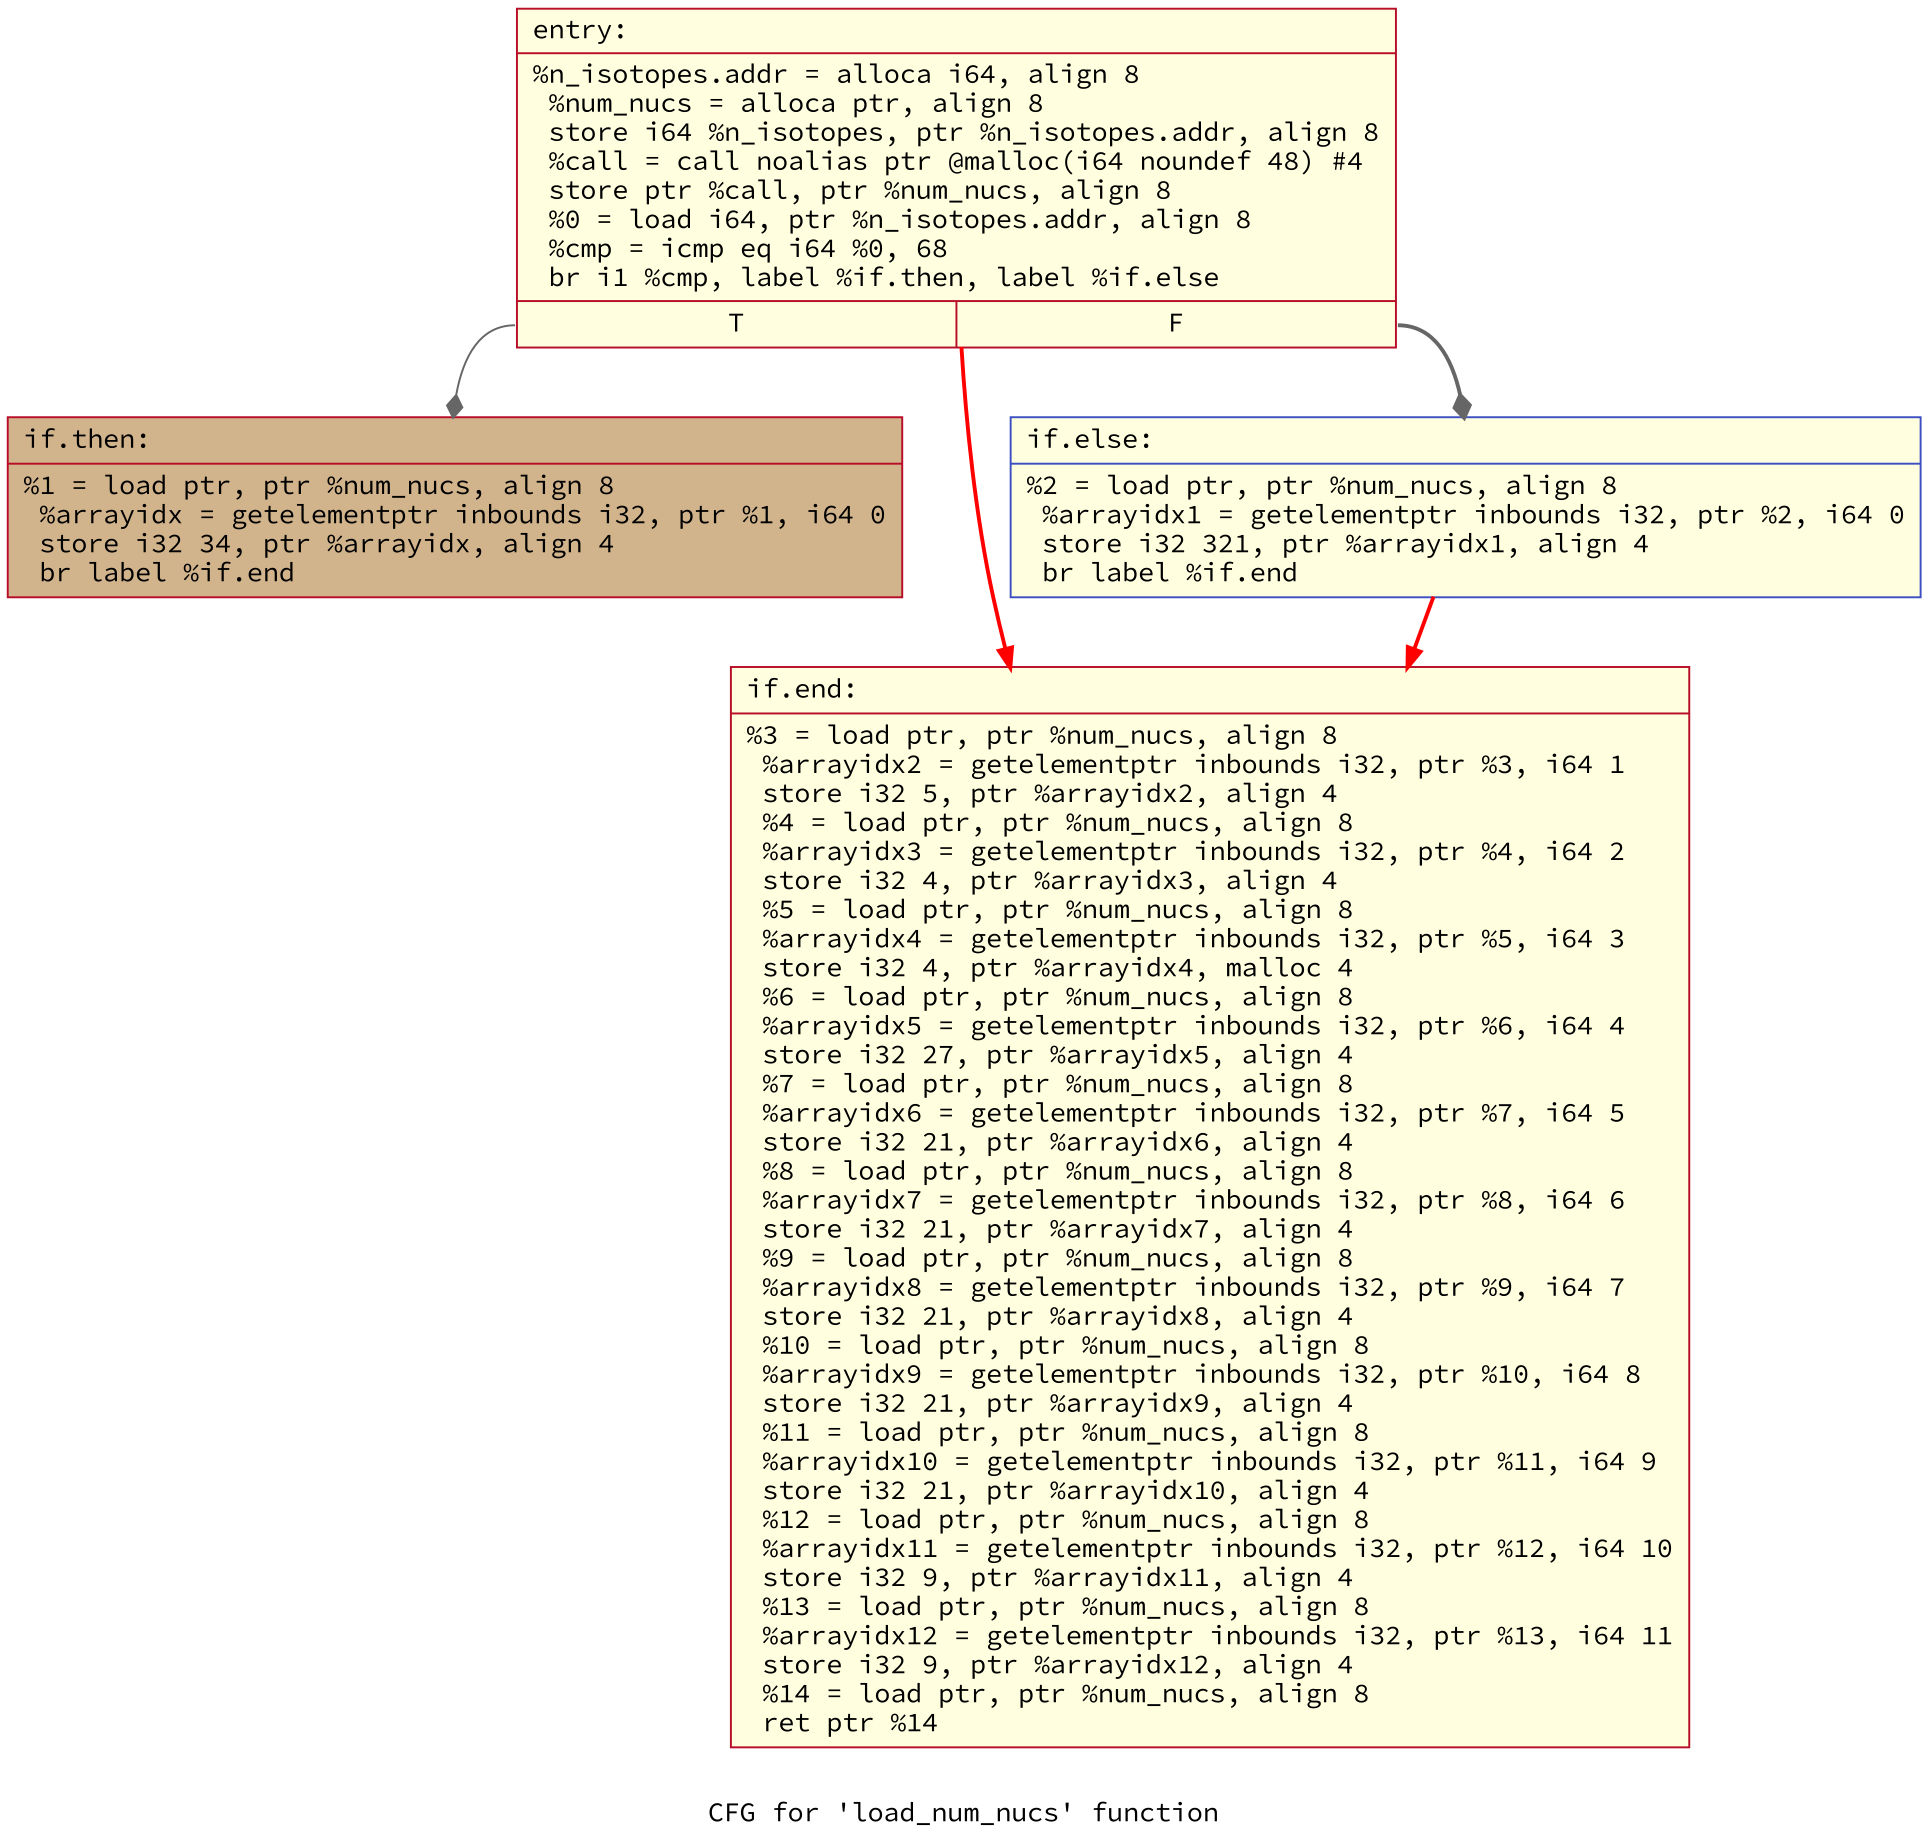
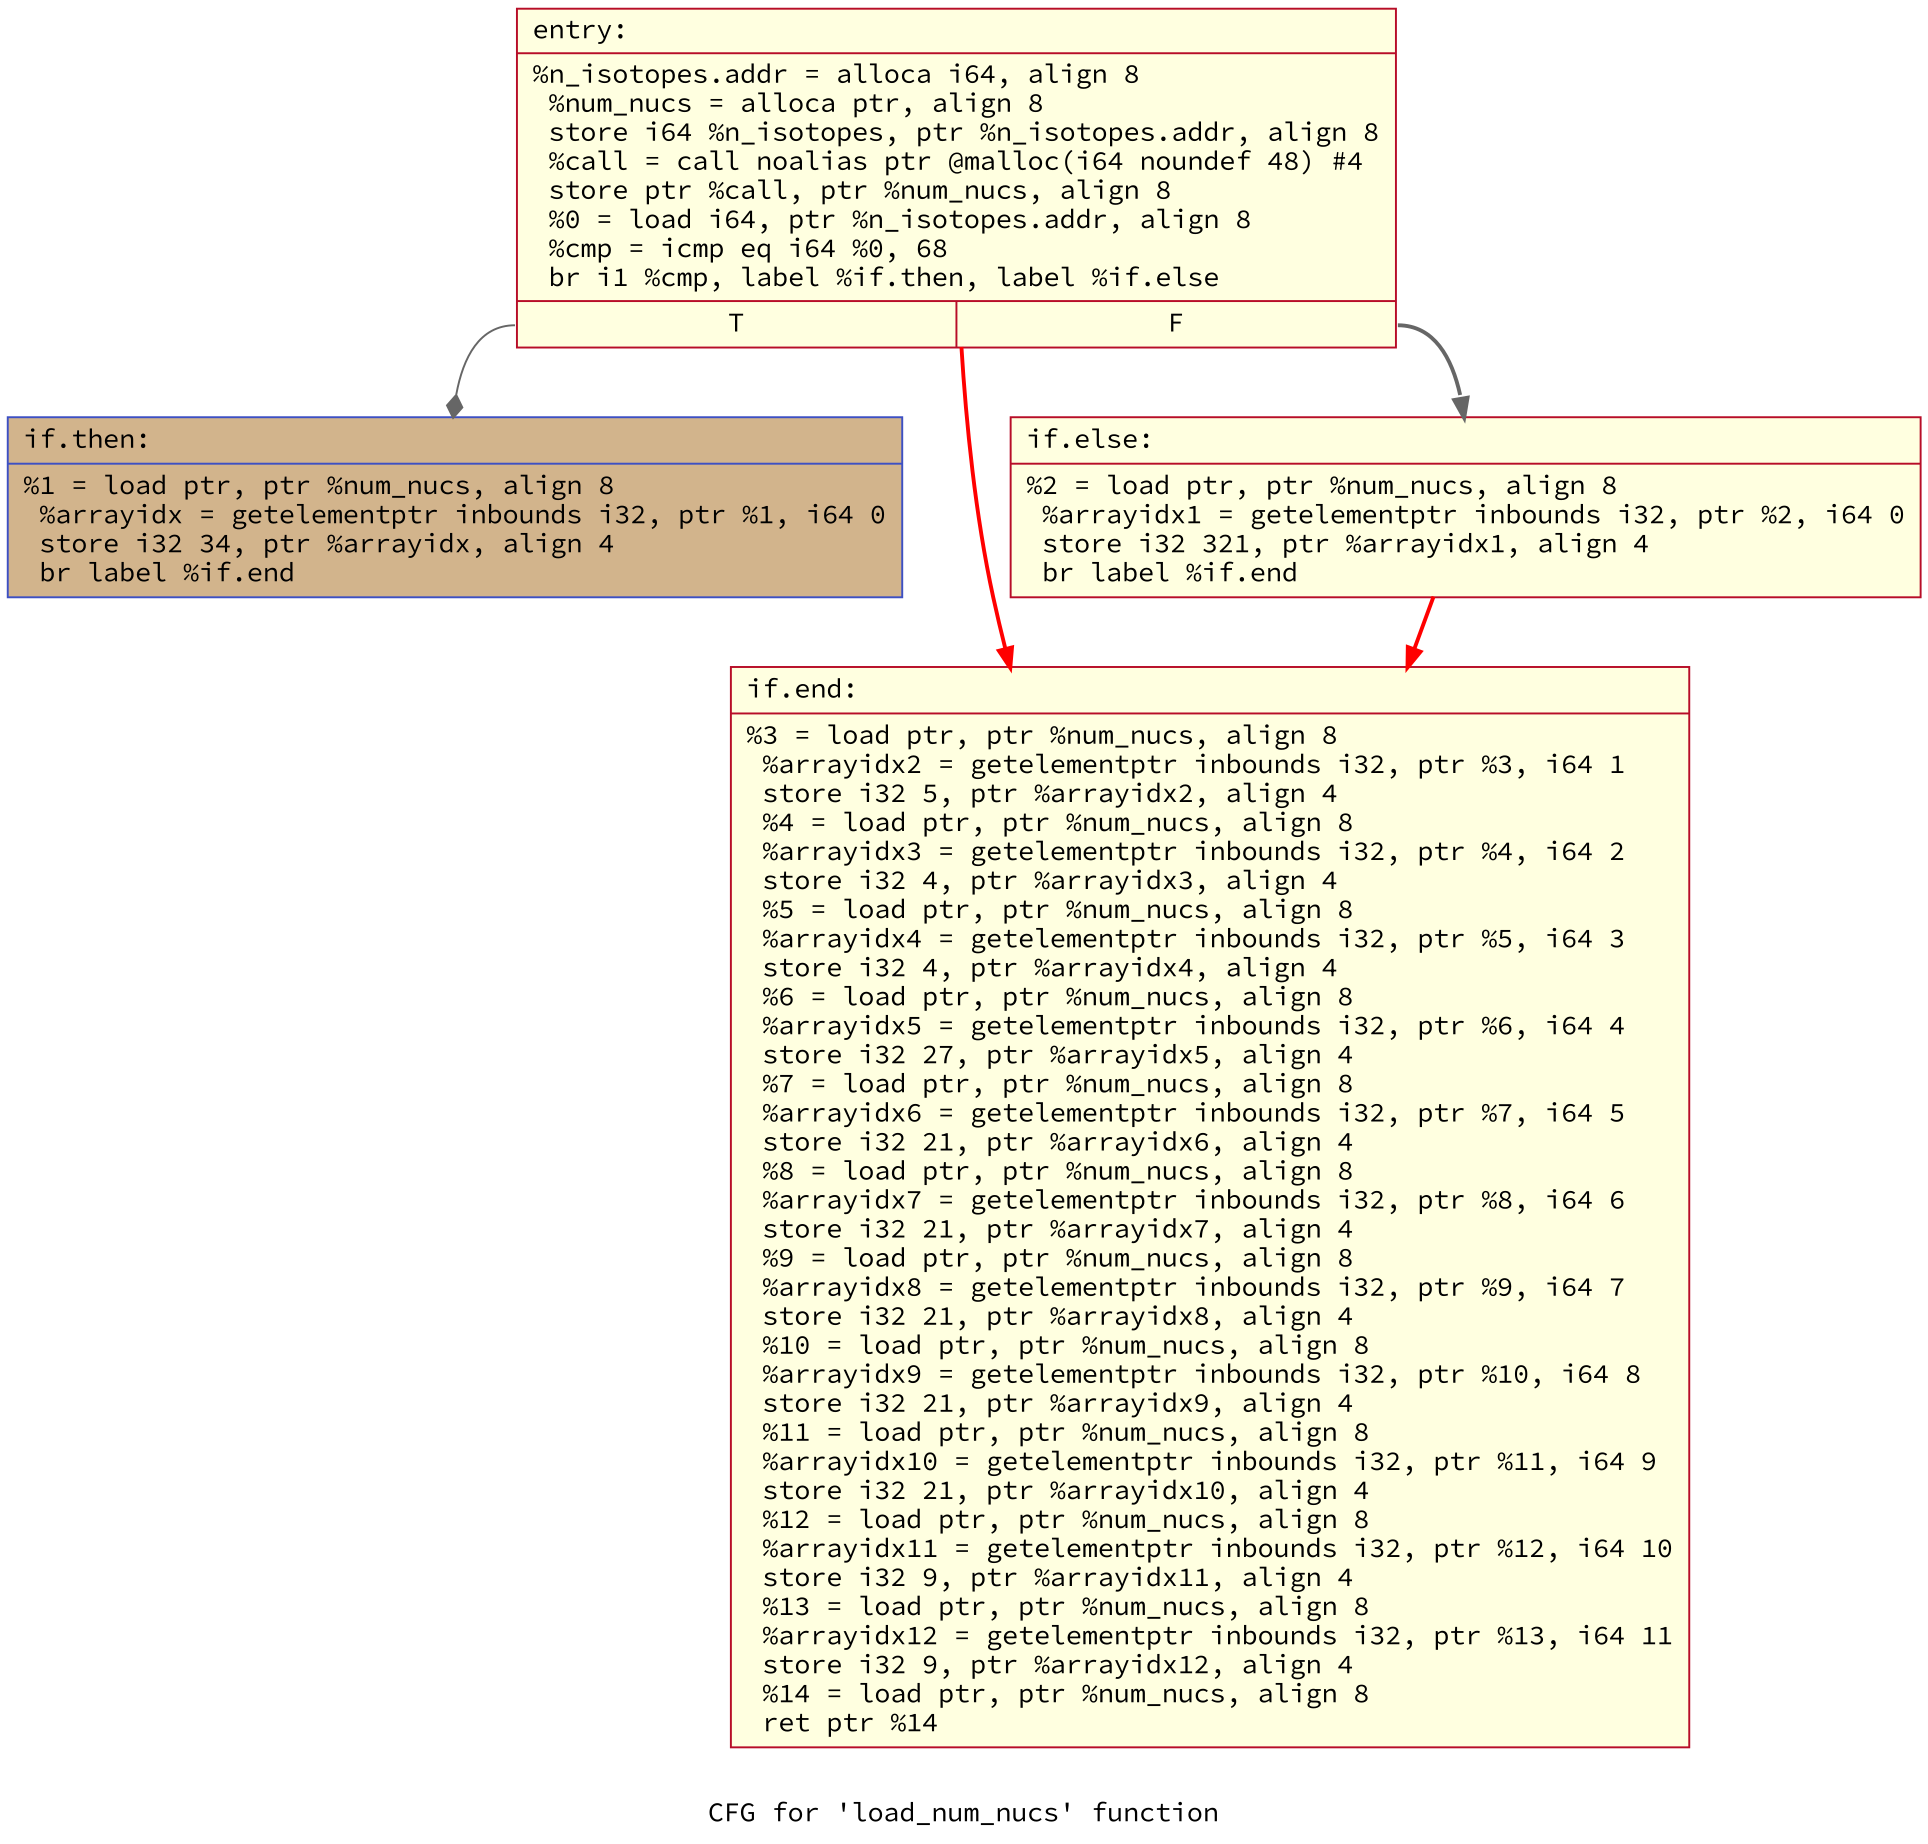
(1441, 348) -> (1441, 348)
(455, 507) -> (455, 507)
(1466, 507) -> (1466, 507)
(1050, 968) -> (1043, 968)
